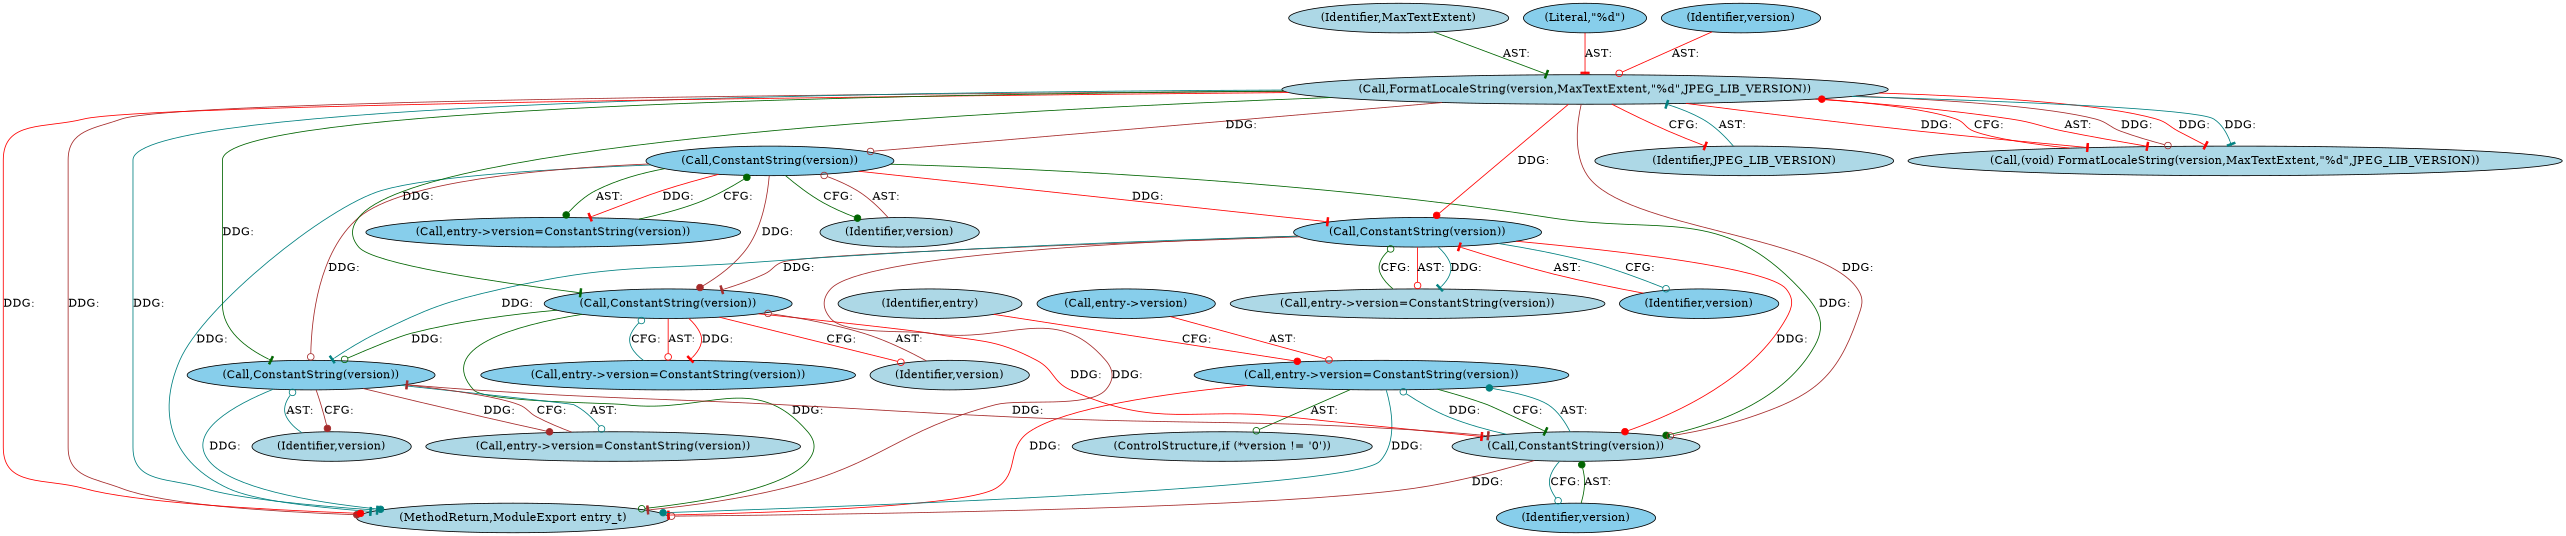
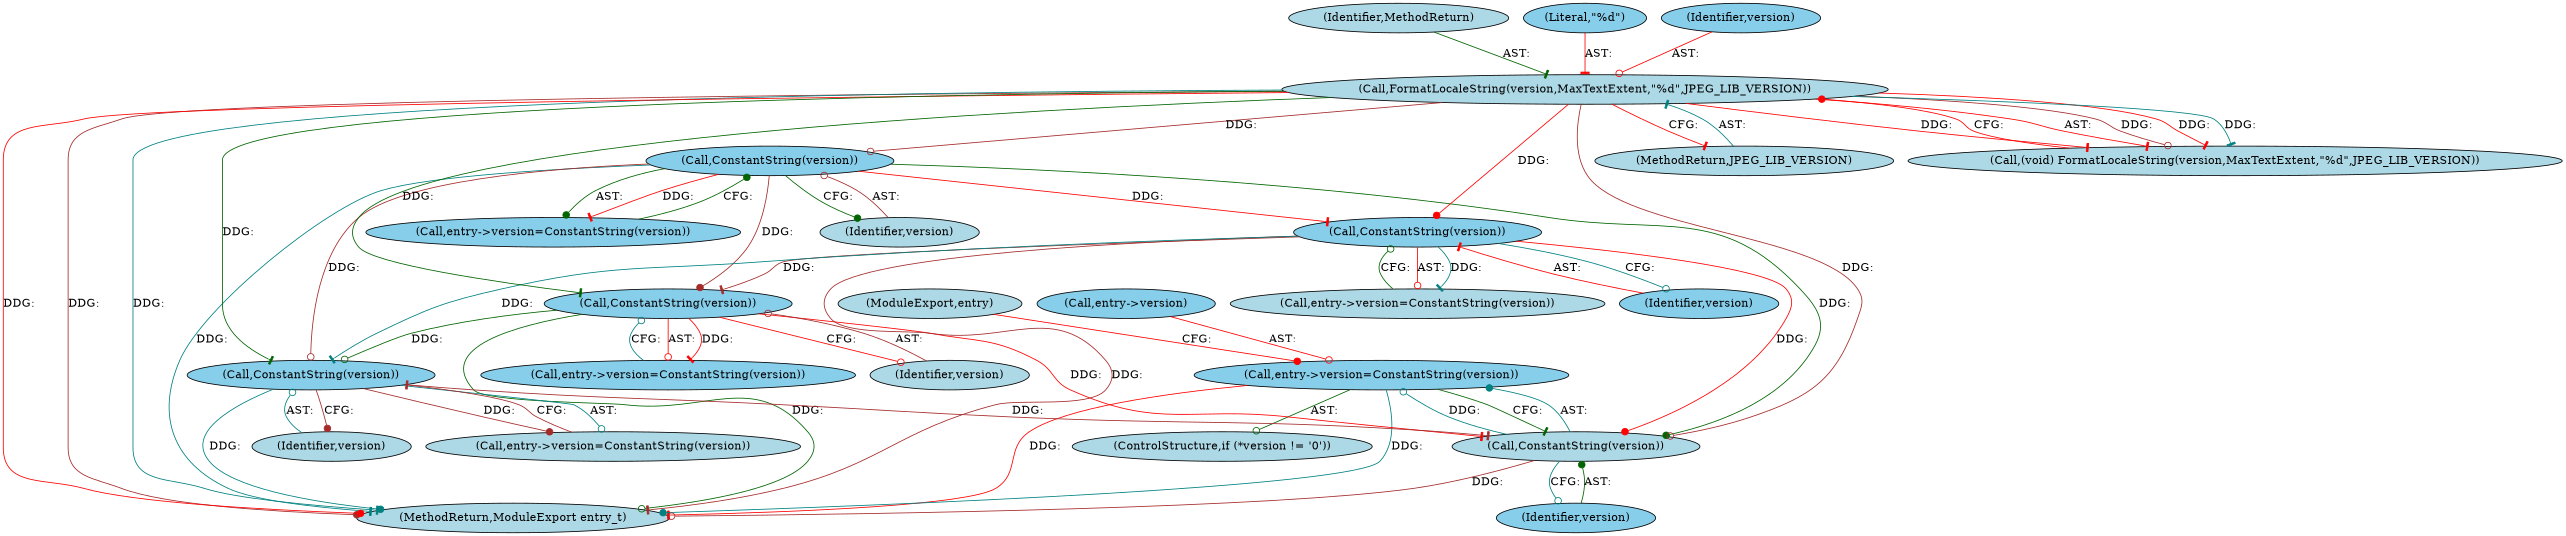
(1399, 18) -> (1399, 18)
(1744, 161) -> (1744, 161)
(930, 304) -> (930, 304)
